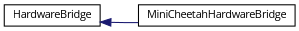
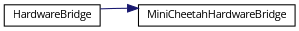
(125, 23) -> (114, 8)
